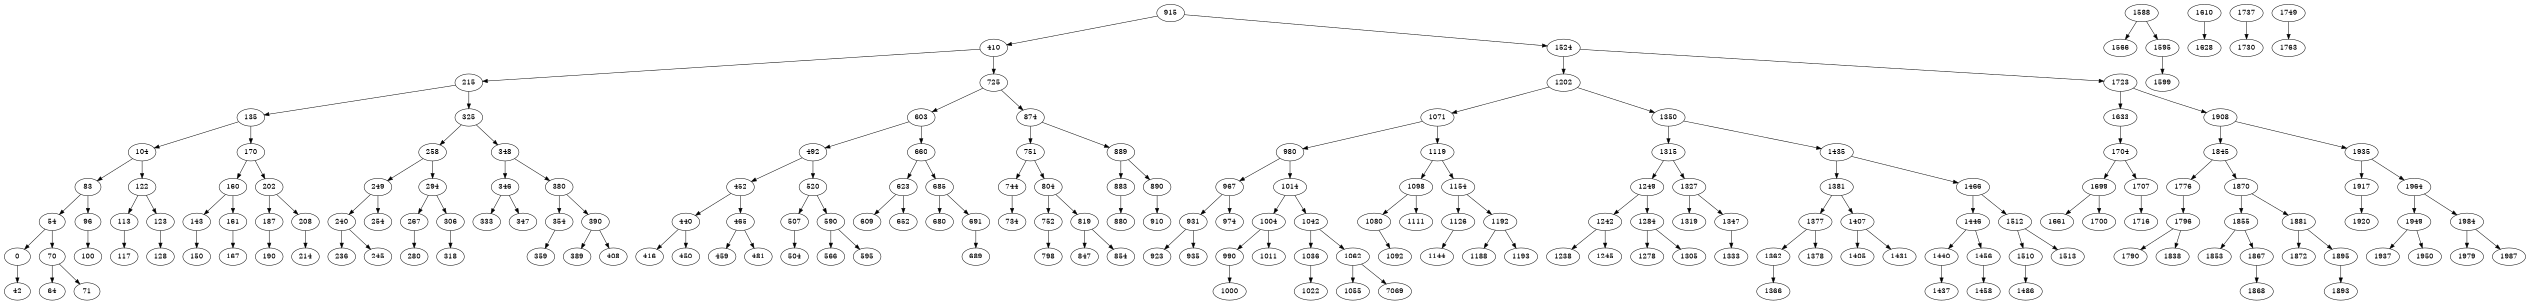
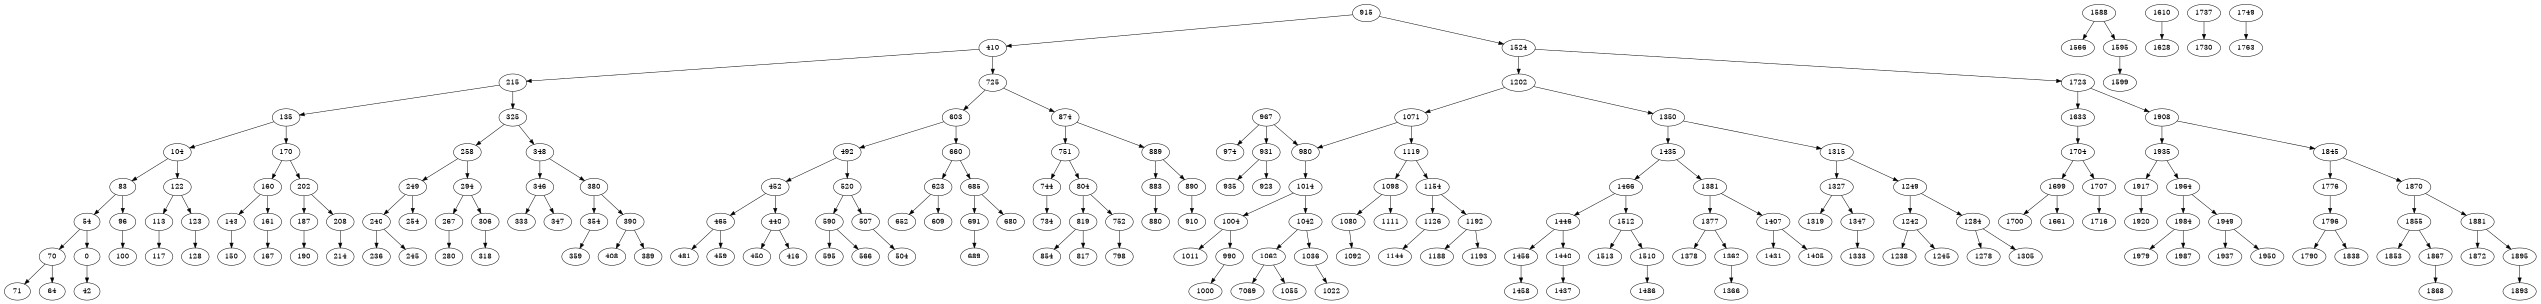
(1262, 168) -> (1284, 133)
(1085, 257) -> (1083, 257)
